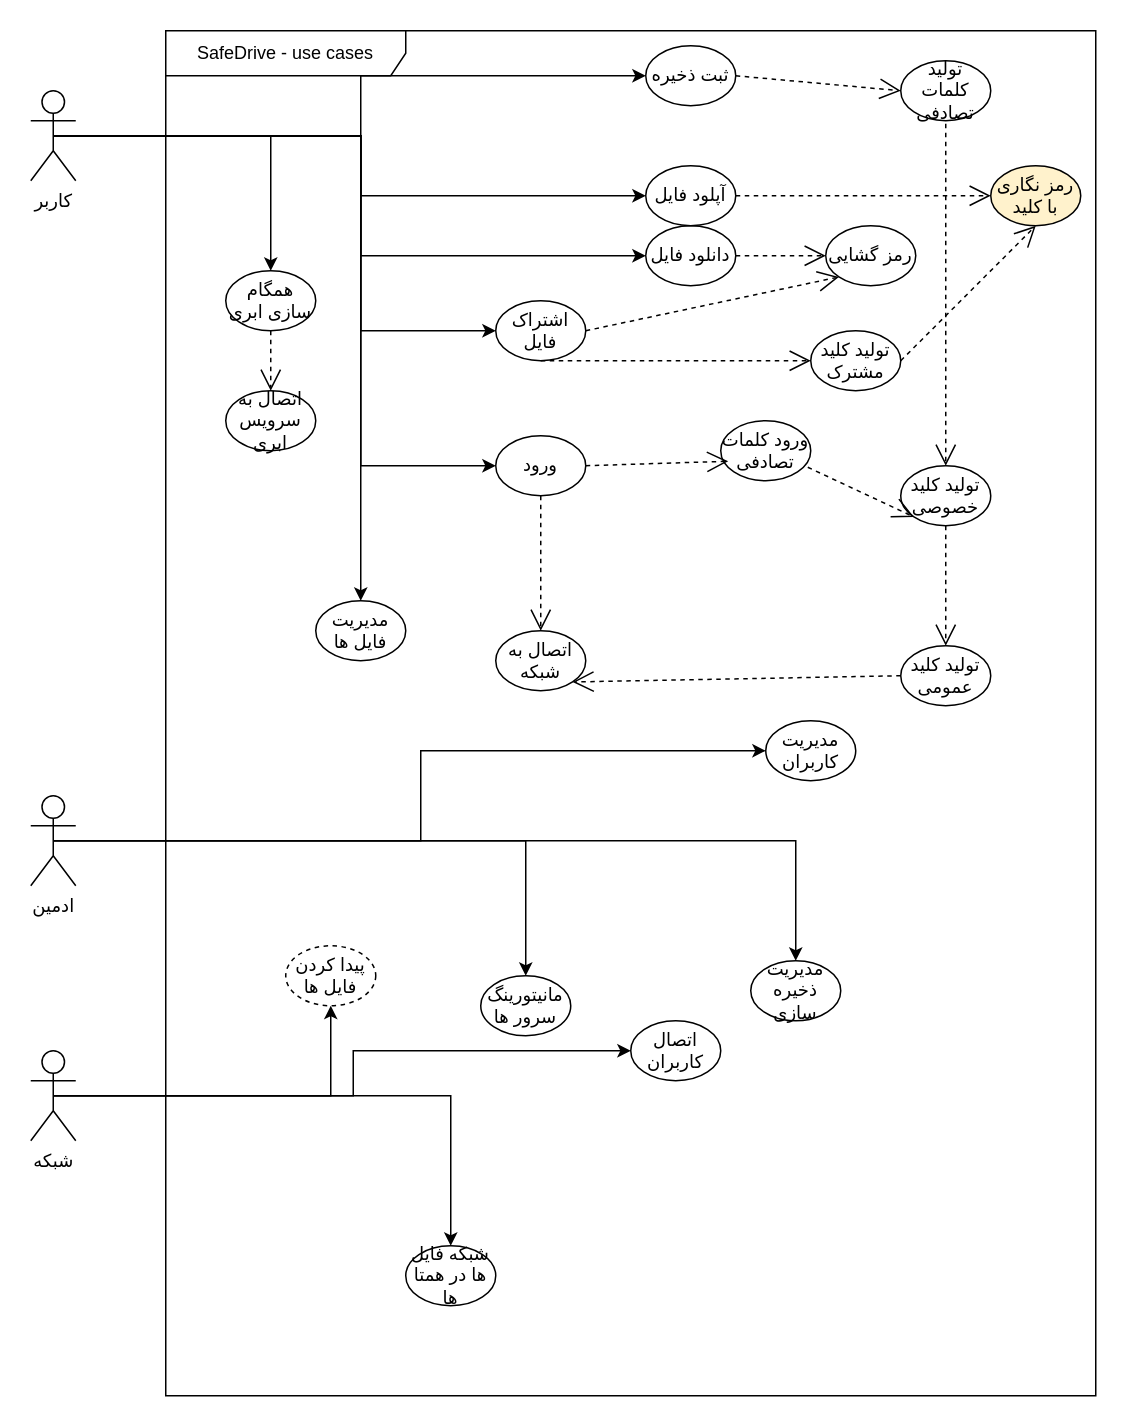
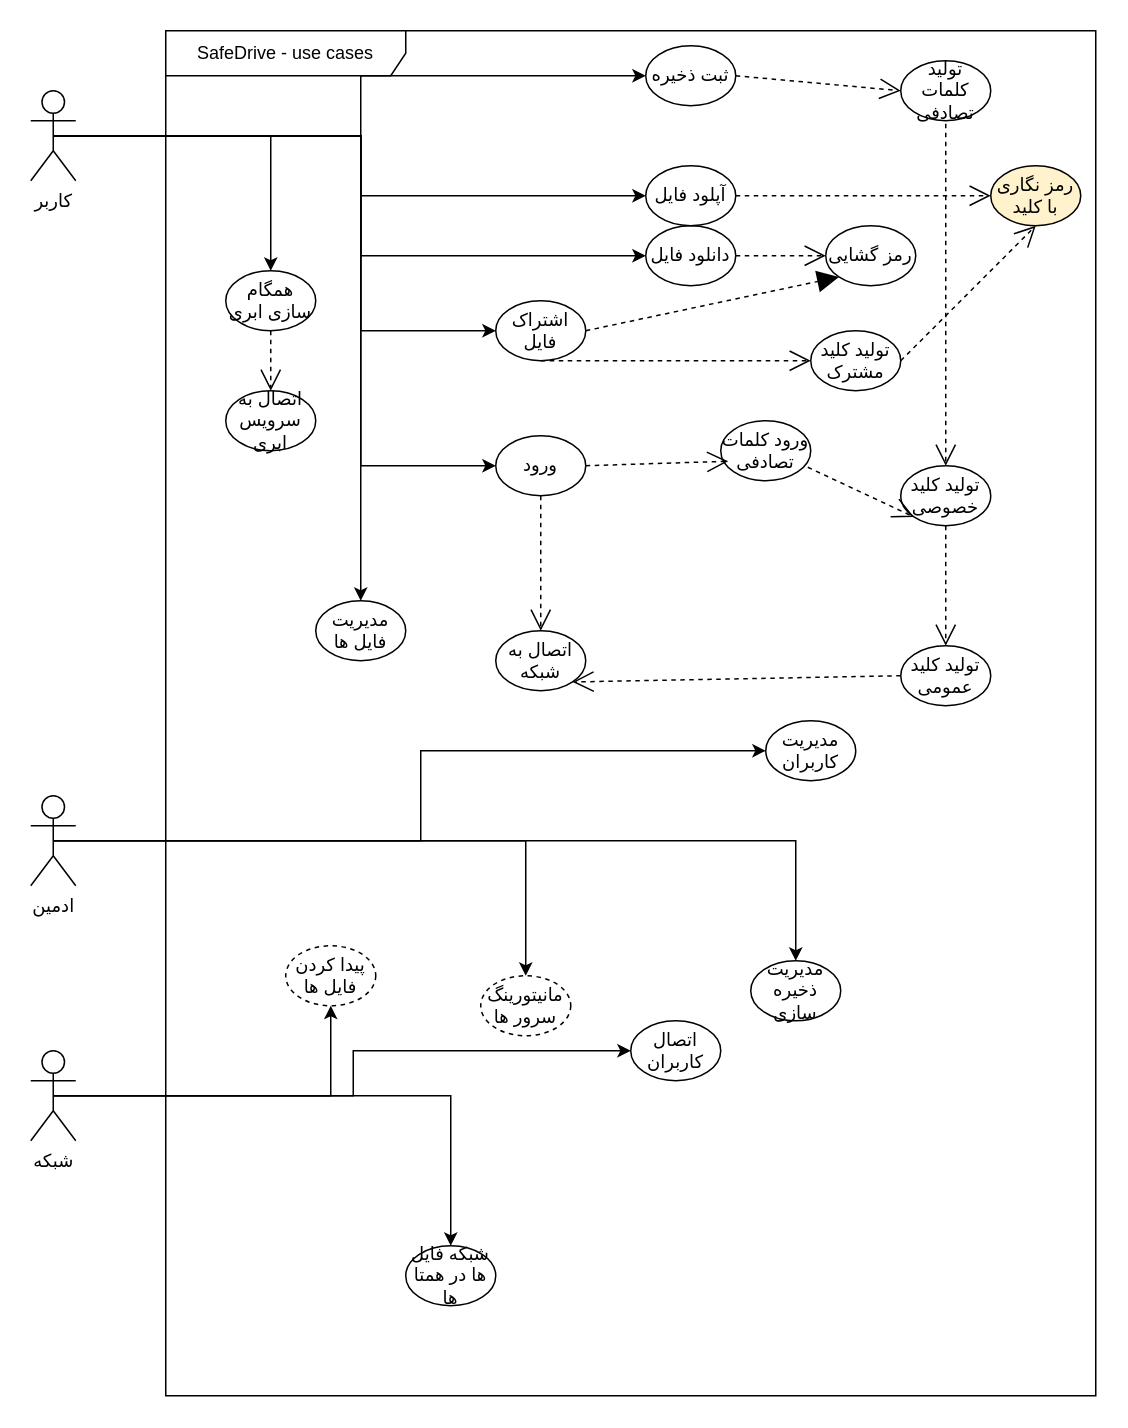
(824, 280) -> (816, 282)
(526, 1006) -> (526, 1006)
